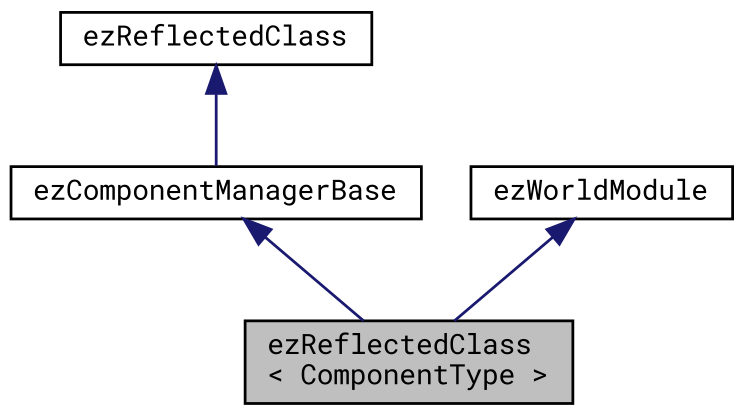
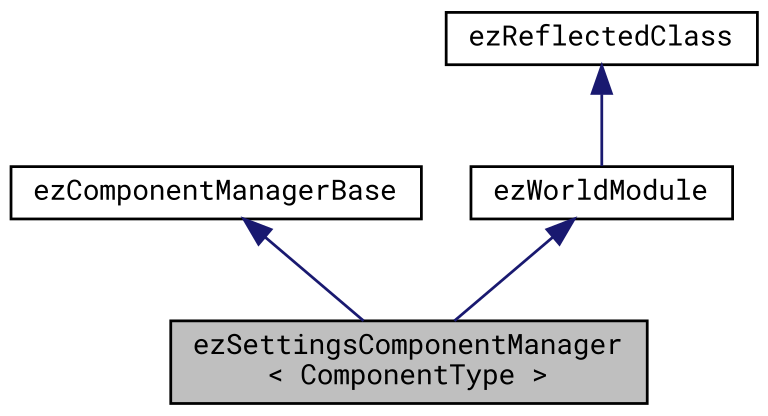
(216, 130) -> (602, 130)
(409, 362) -> (409, 362)
